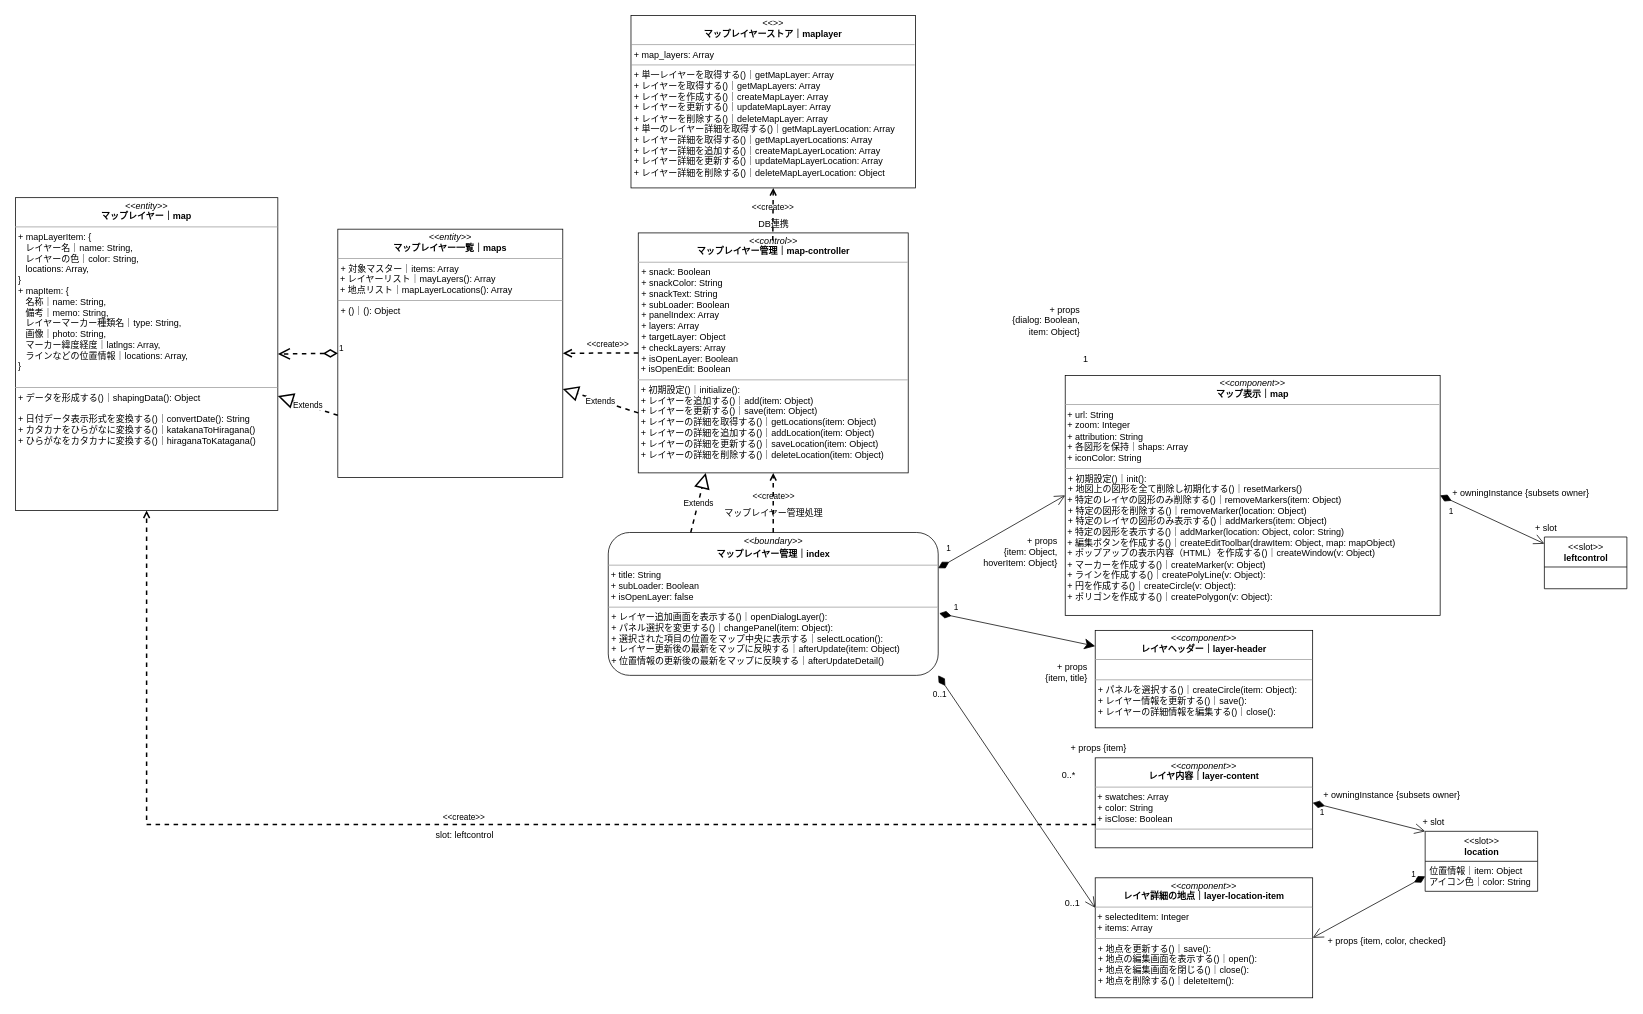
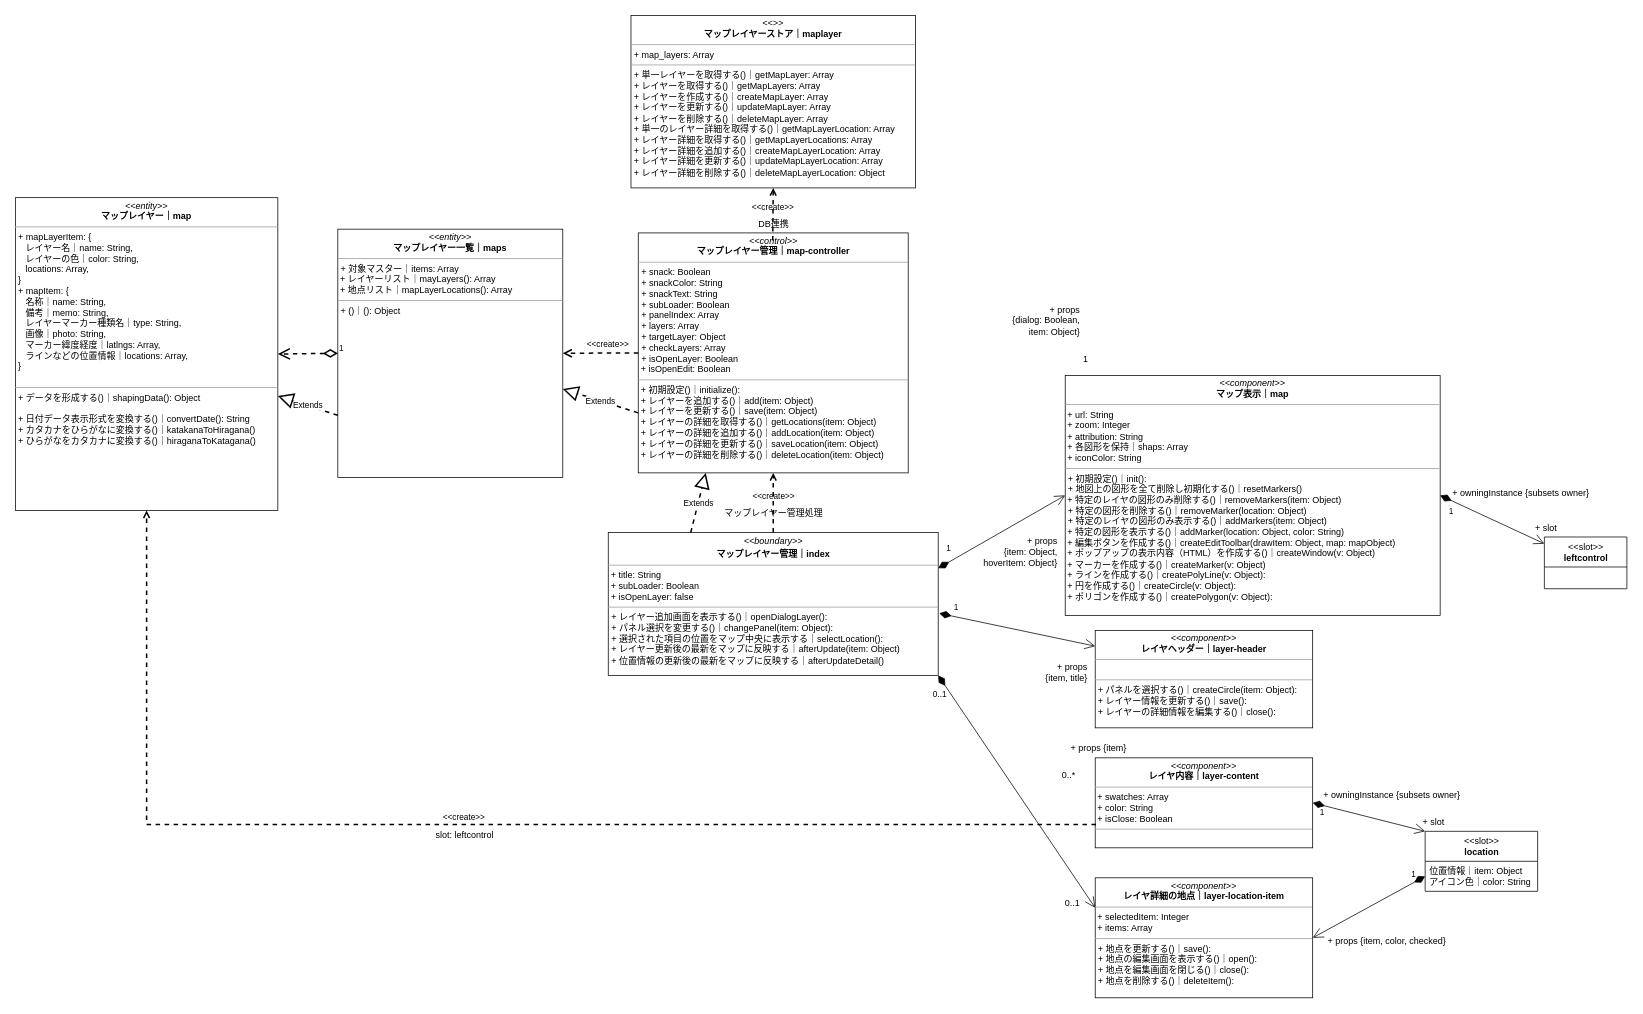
(773, 604) -> (773, 604)
(1085, 644) -> (1088, 645)
